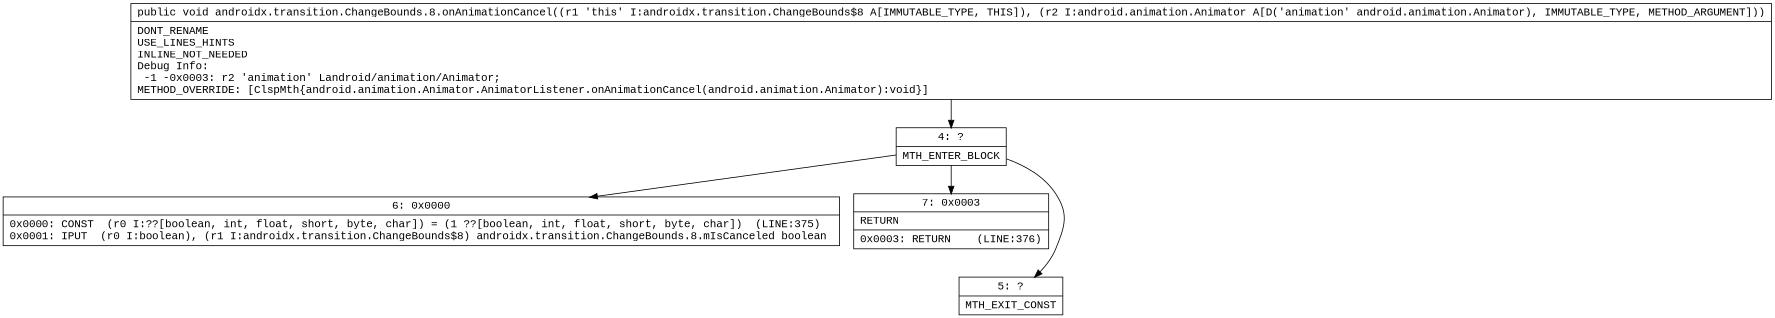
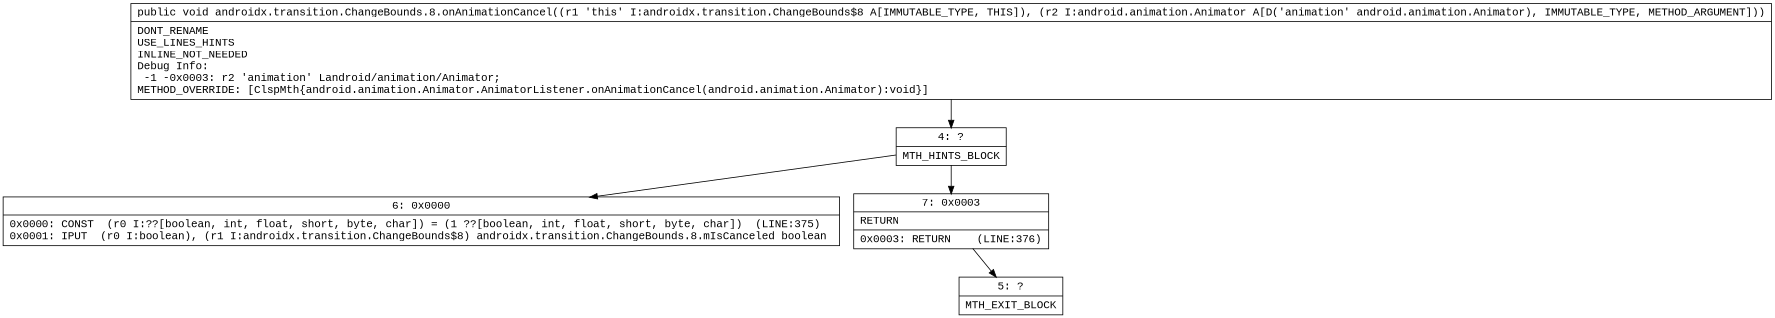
(951, 156) -> (951, 156)
(1061, 205) -> (982, 260)
(1011, 305) -> (1011, 305)
